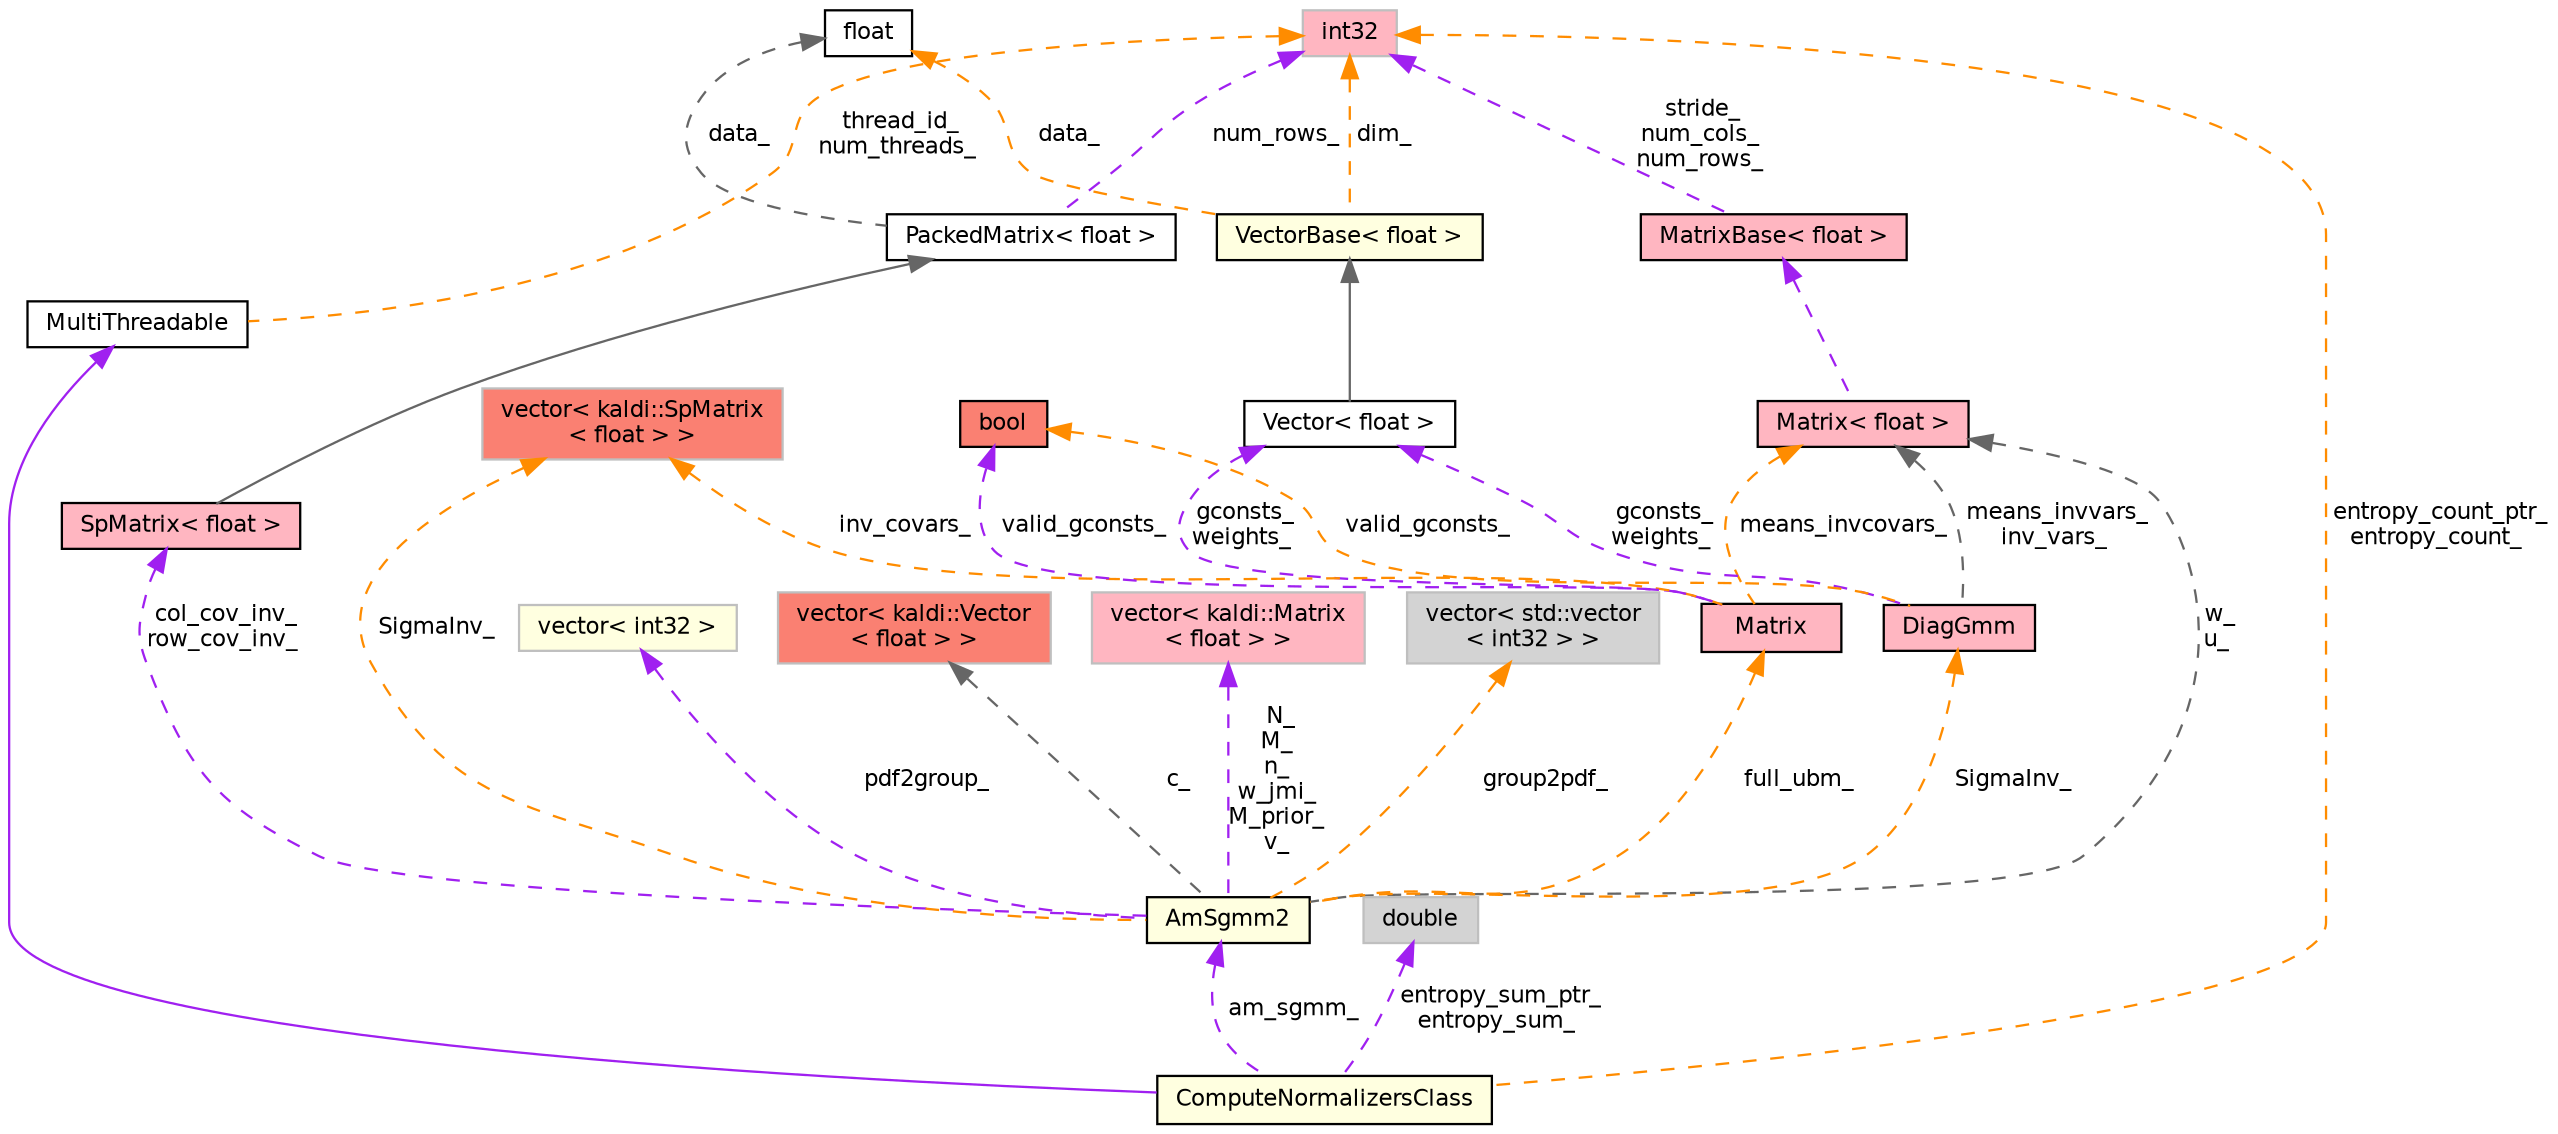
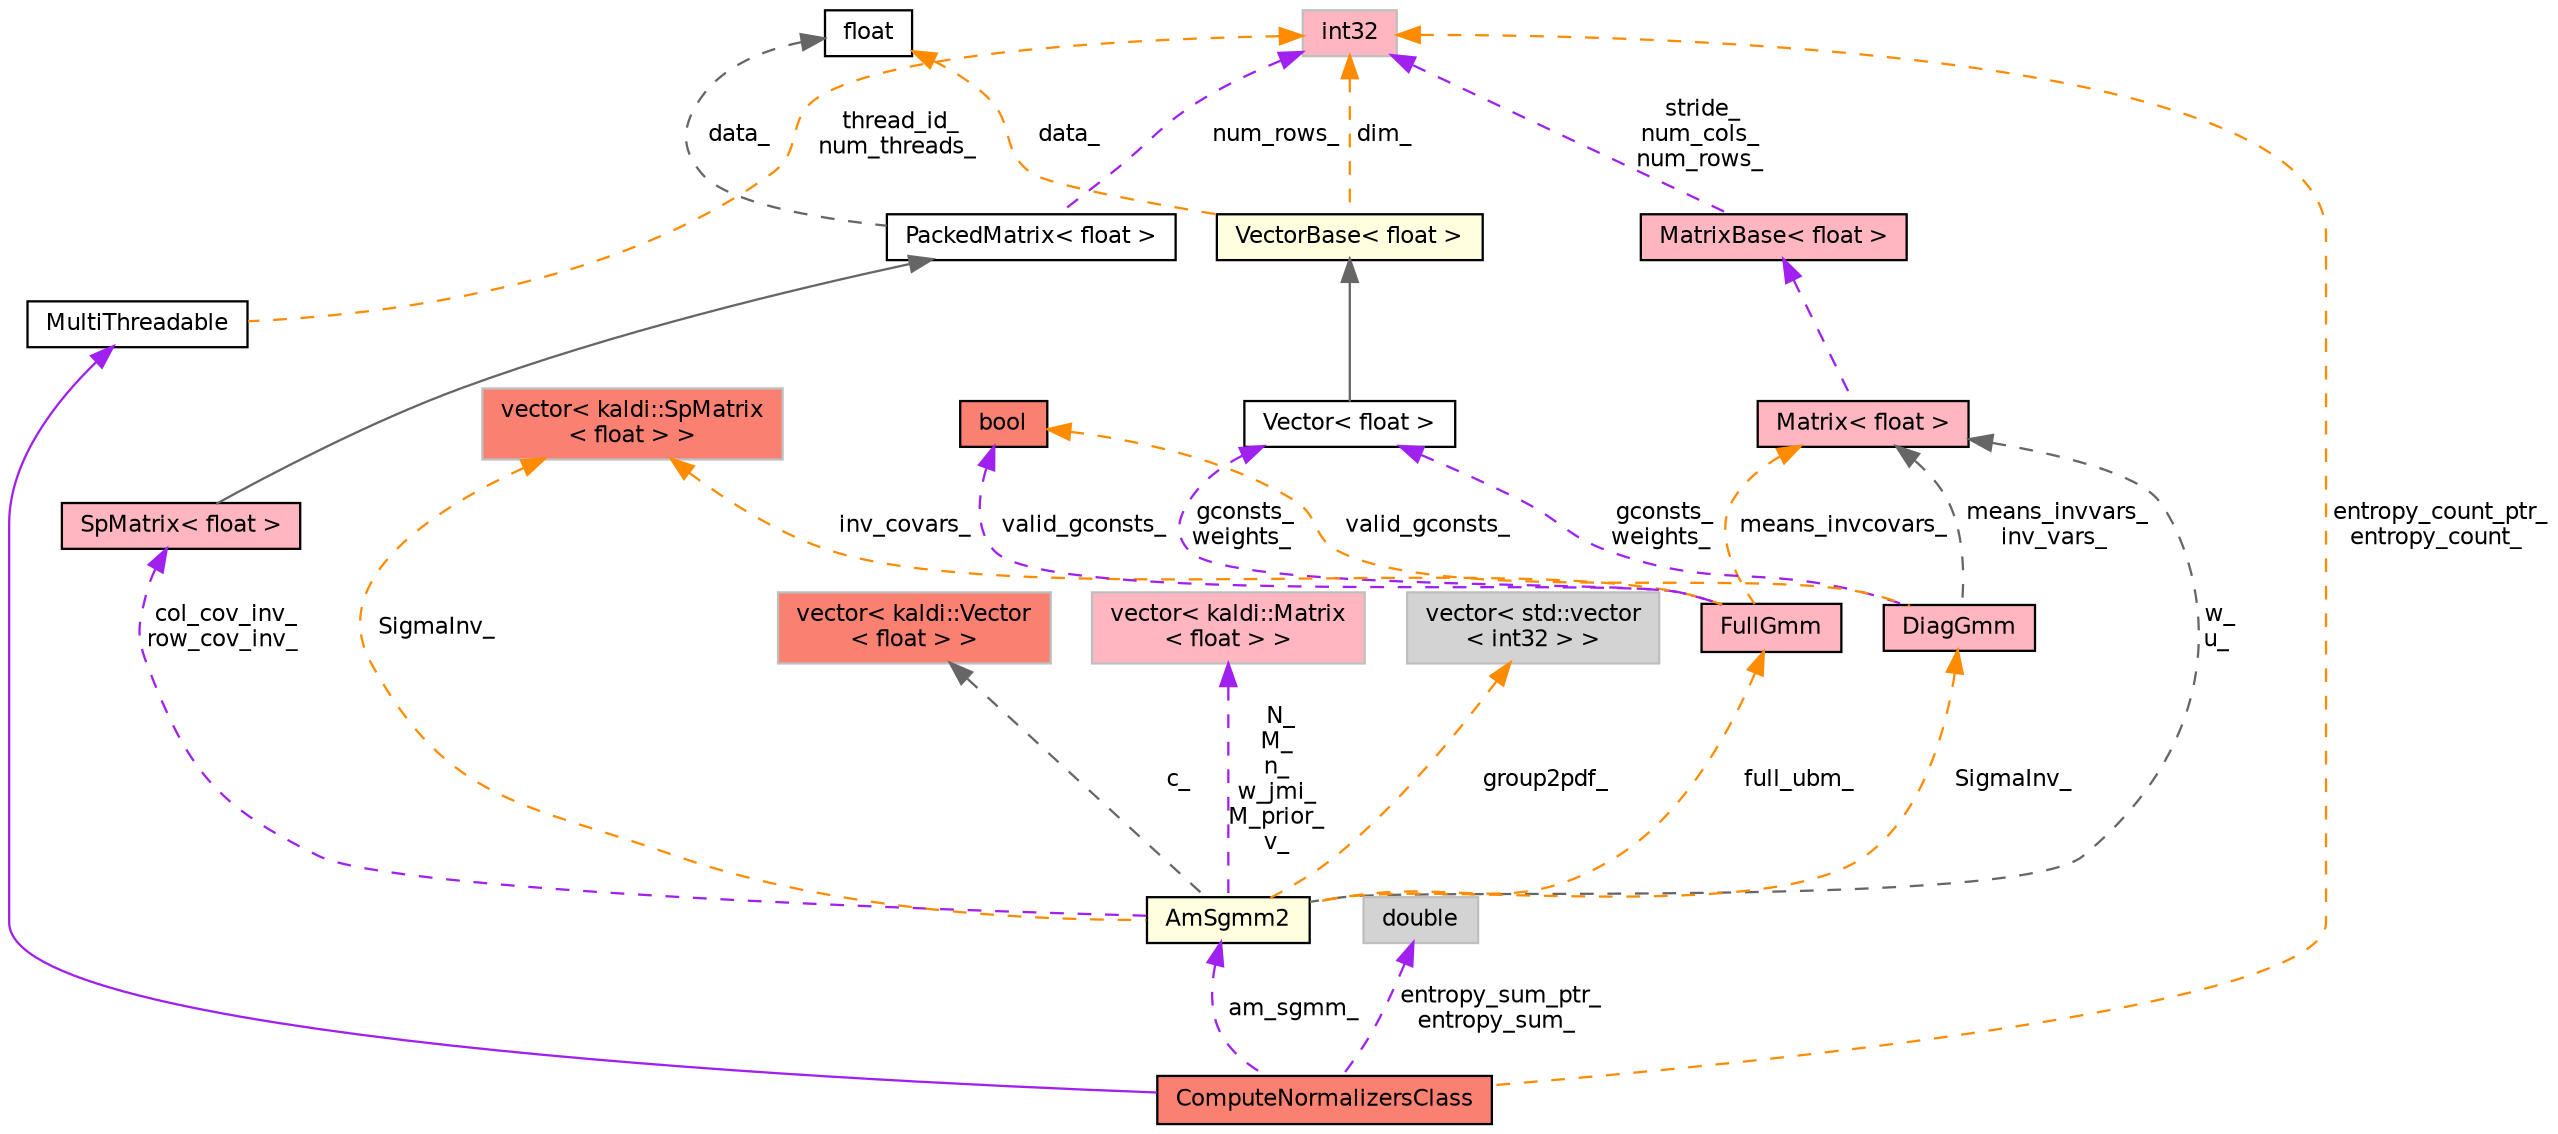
(628, 628) -> none
(1771, 628) -> (1771, 628)
(1325, 1100) -> (1325, 1100)
